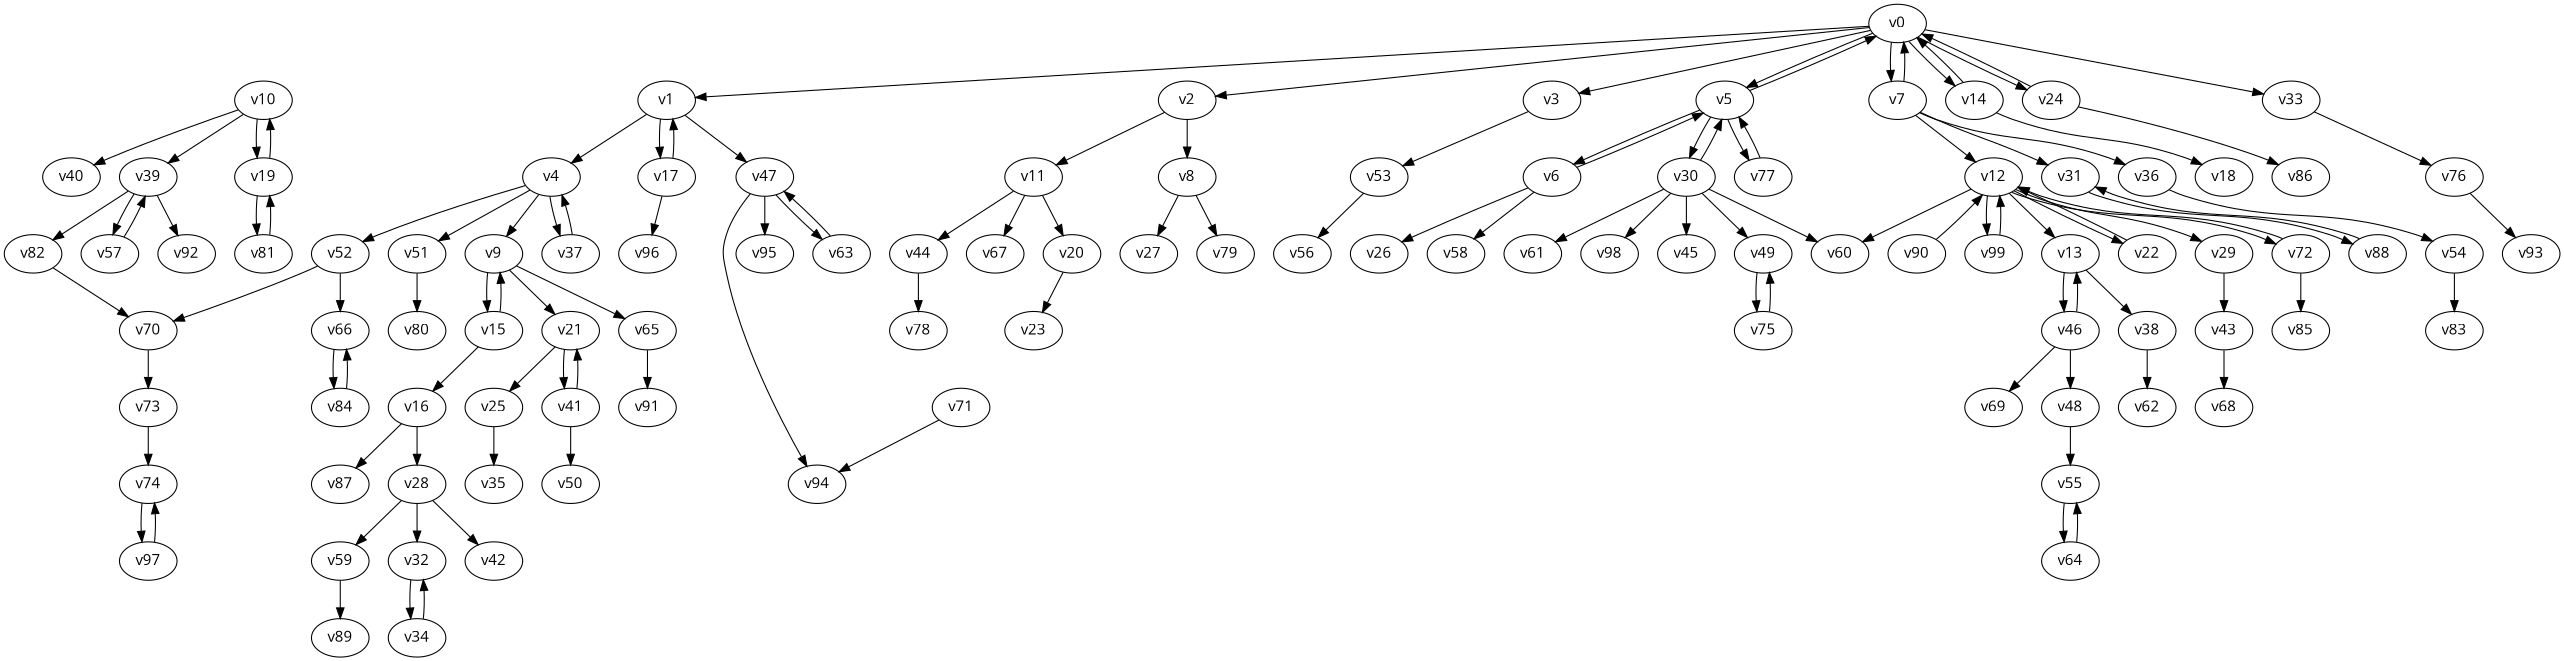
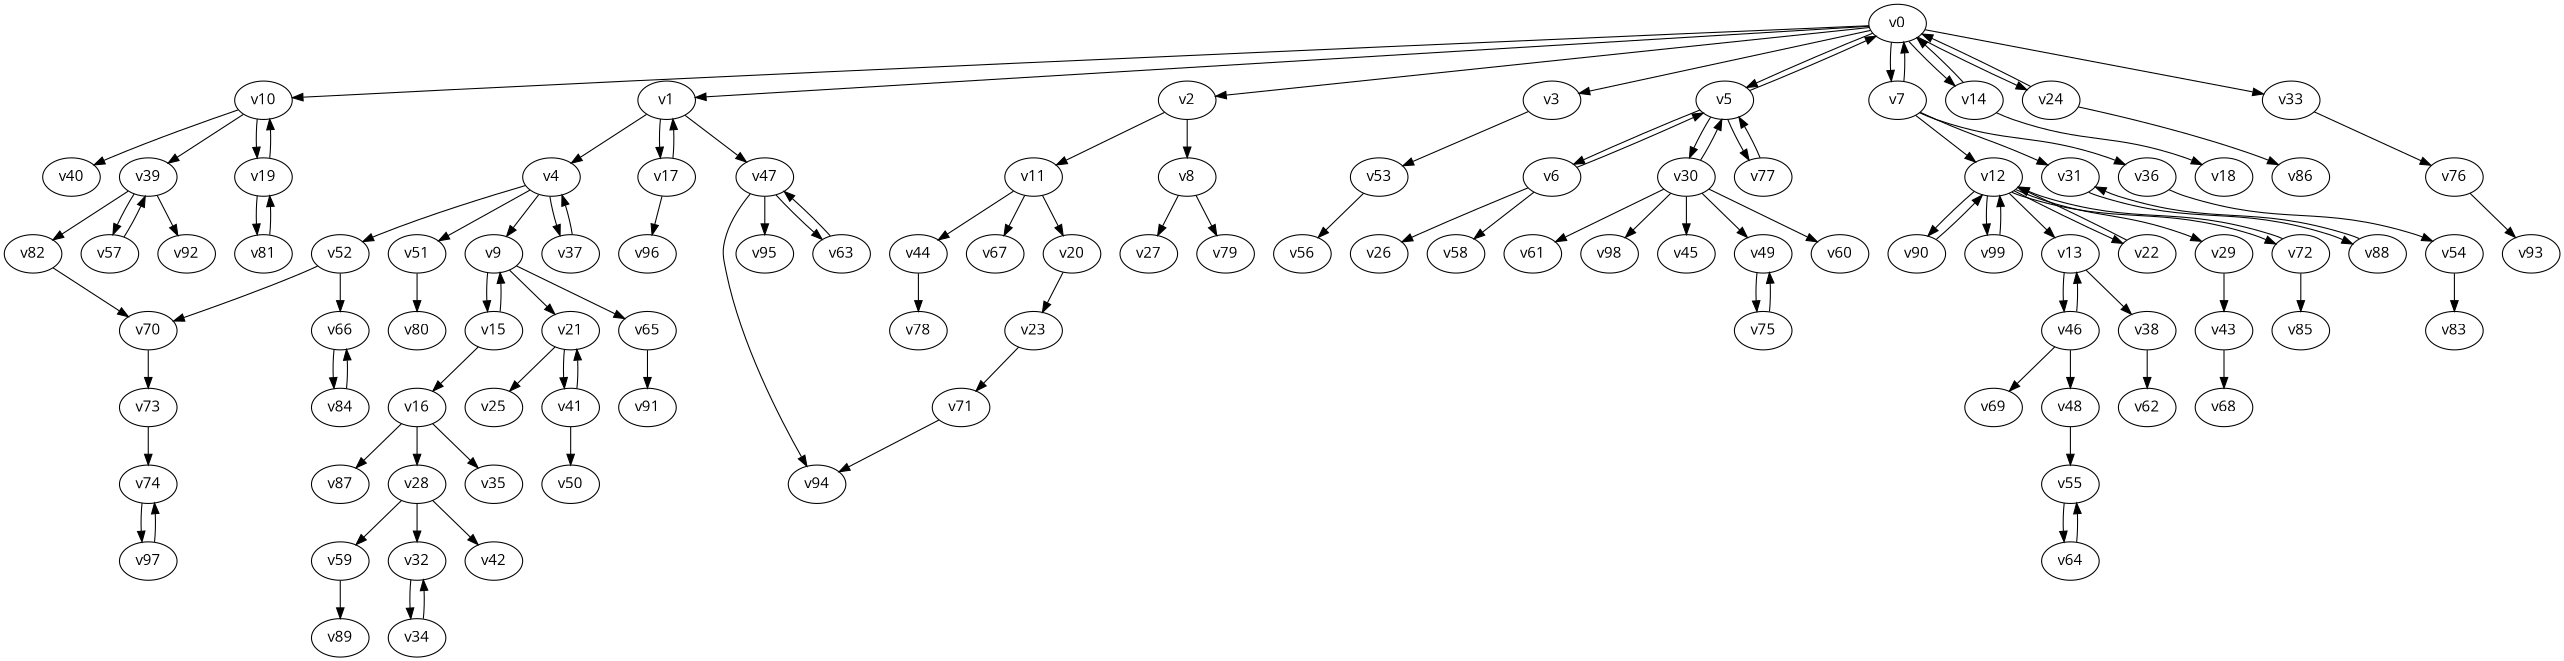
none -> (1086, 60)
(1922, 213) -> (1954, 209)
none -> (1001, 365)
(494, 441) -> (452, 442)
